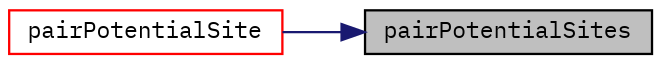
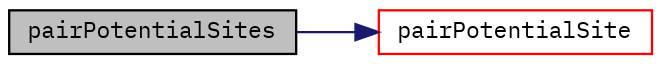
(312, 32) -> (326, 32)
